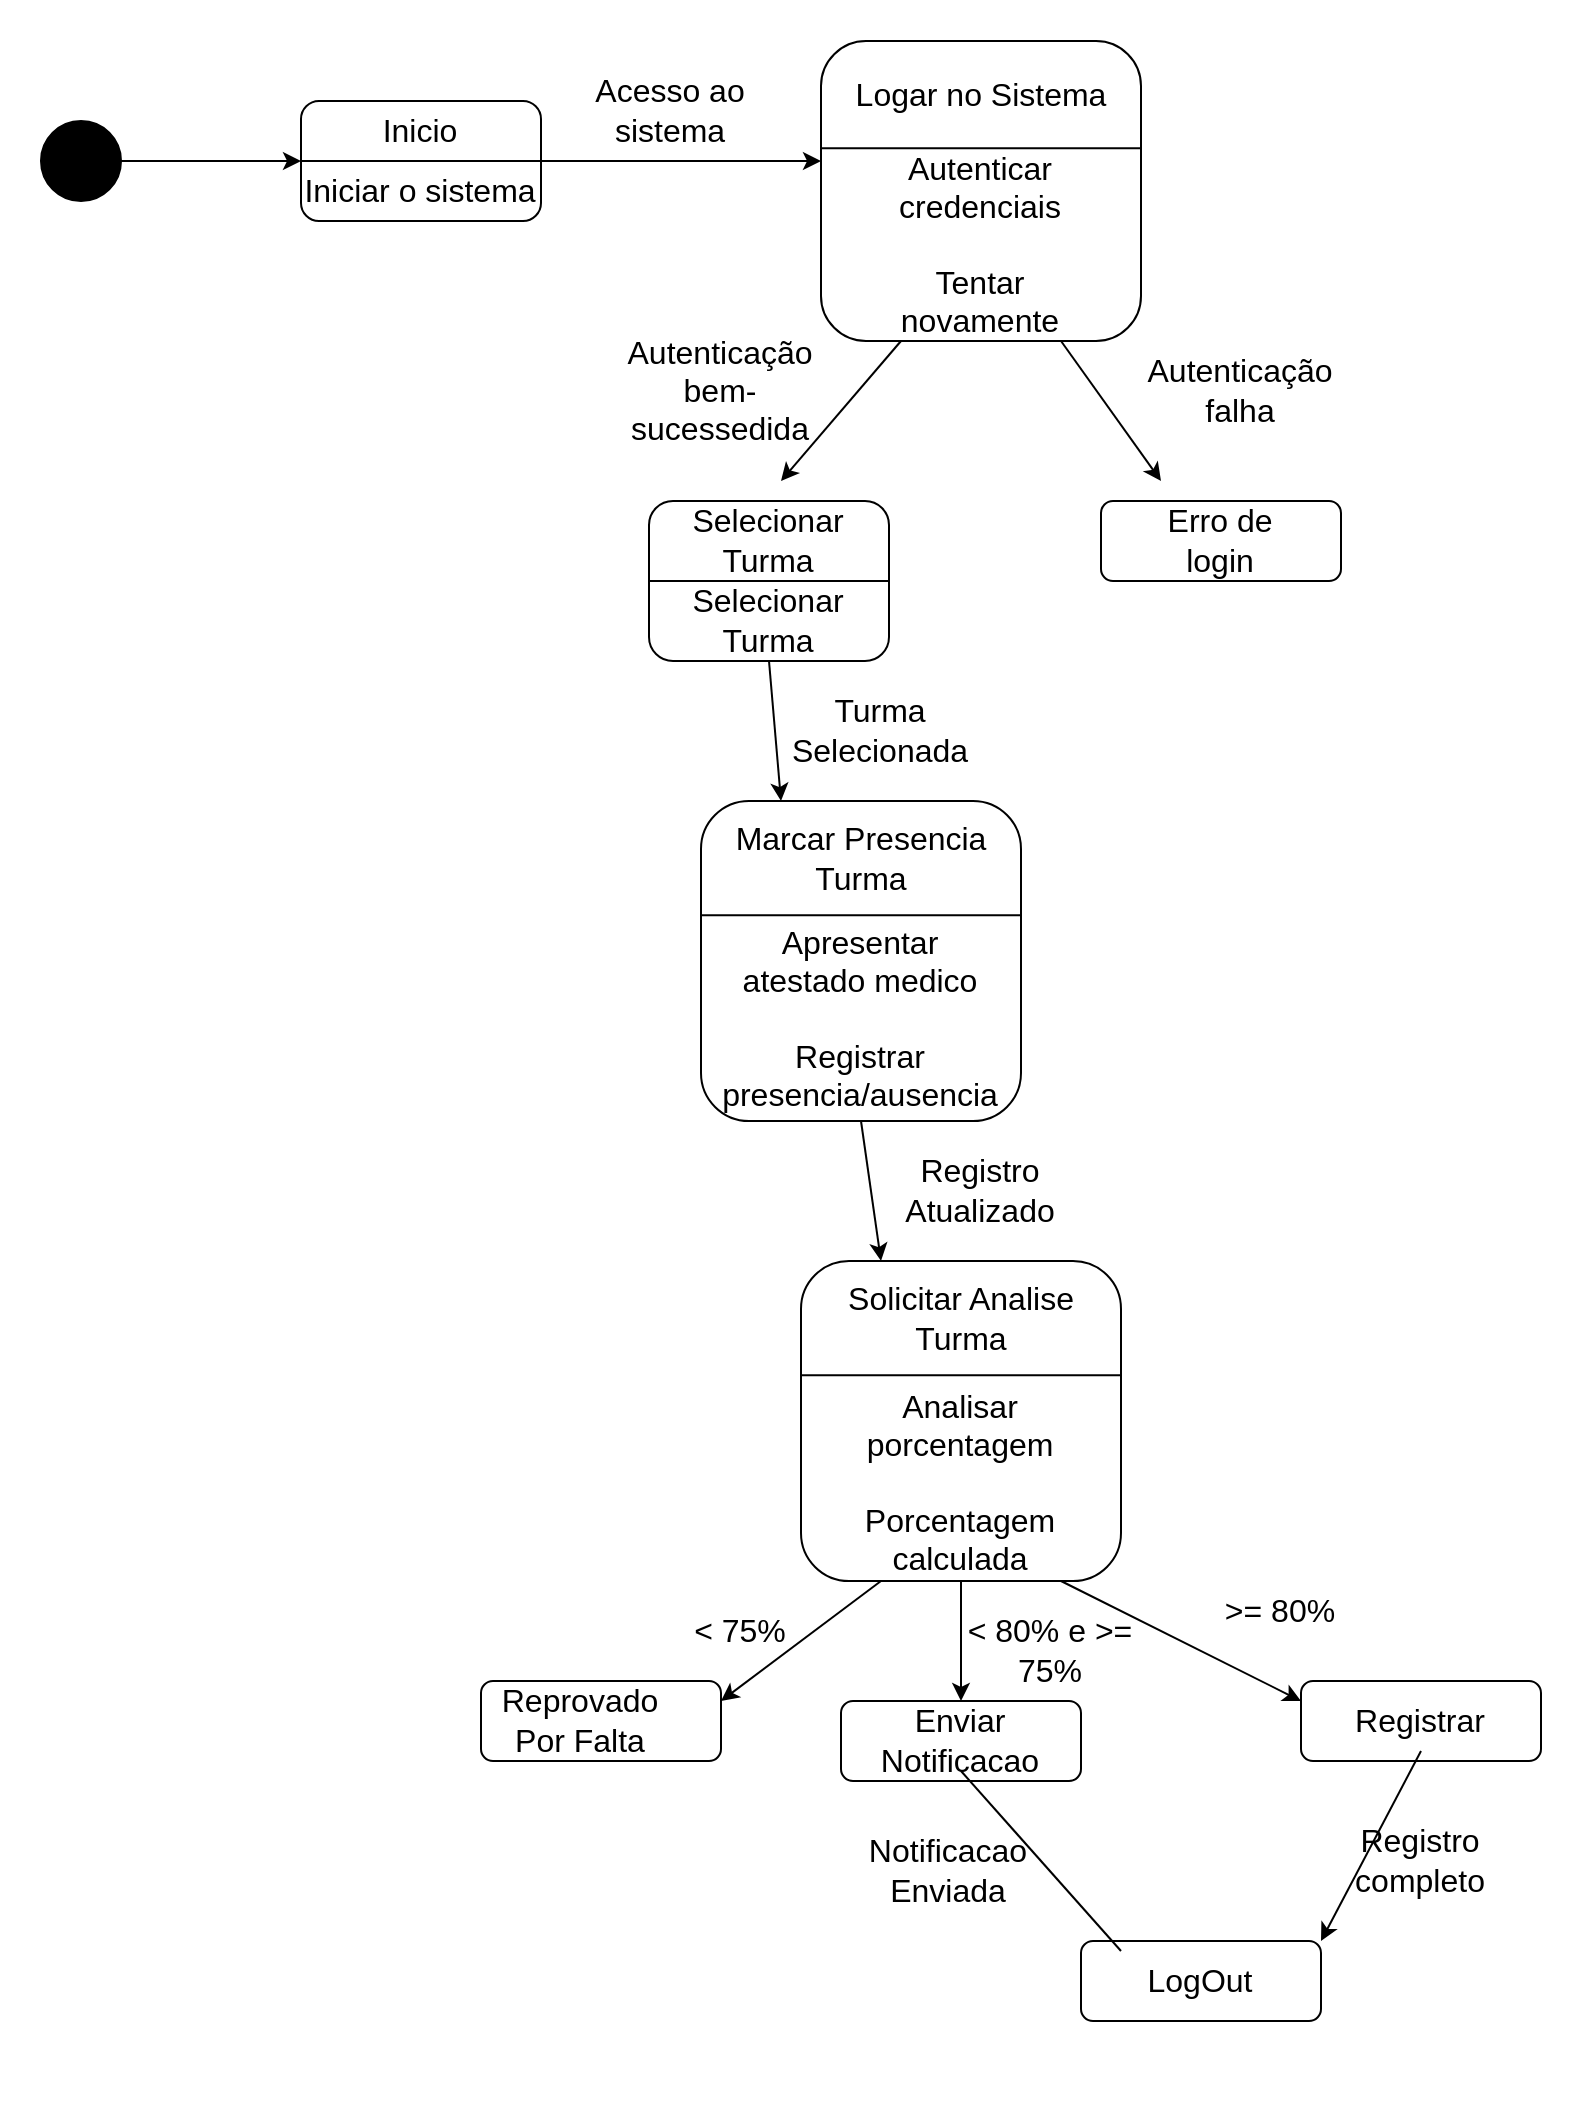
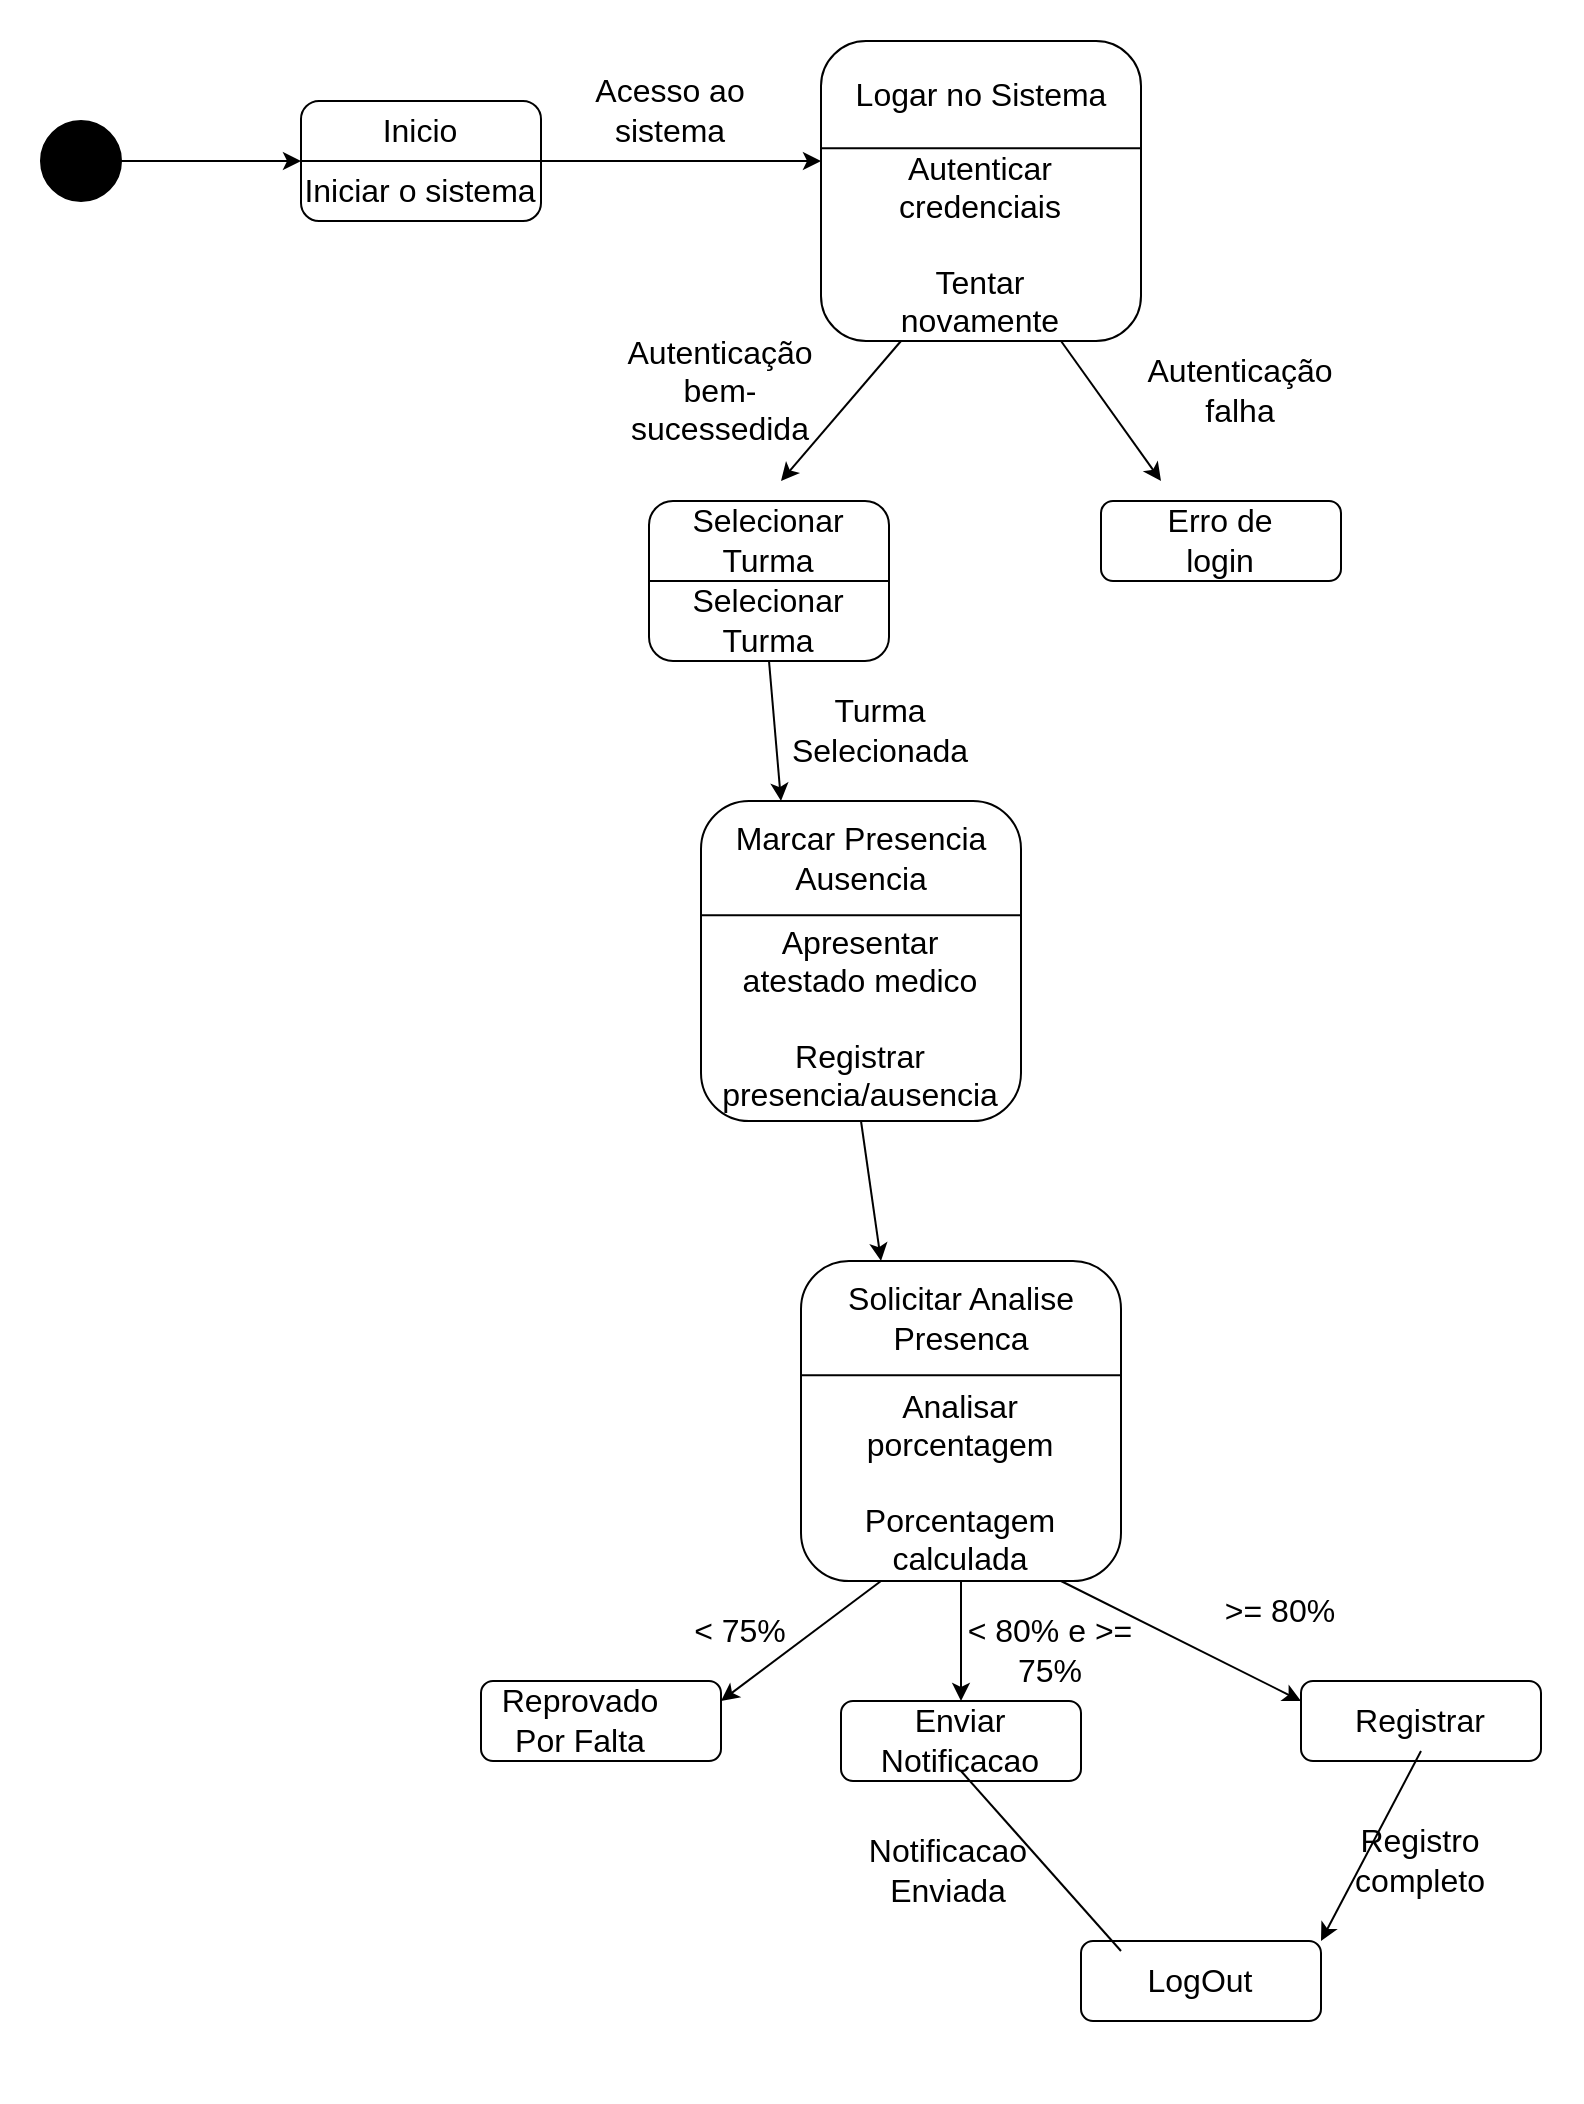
(862, 859) -> (862, 859)
(981, 1191) -> none
(962, 1319) -> (962, 1319)
